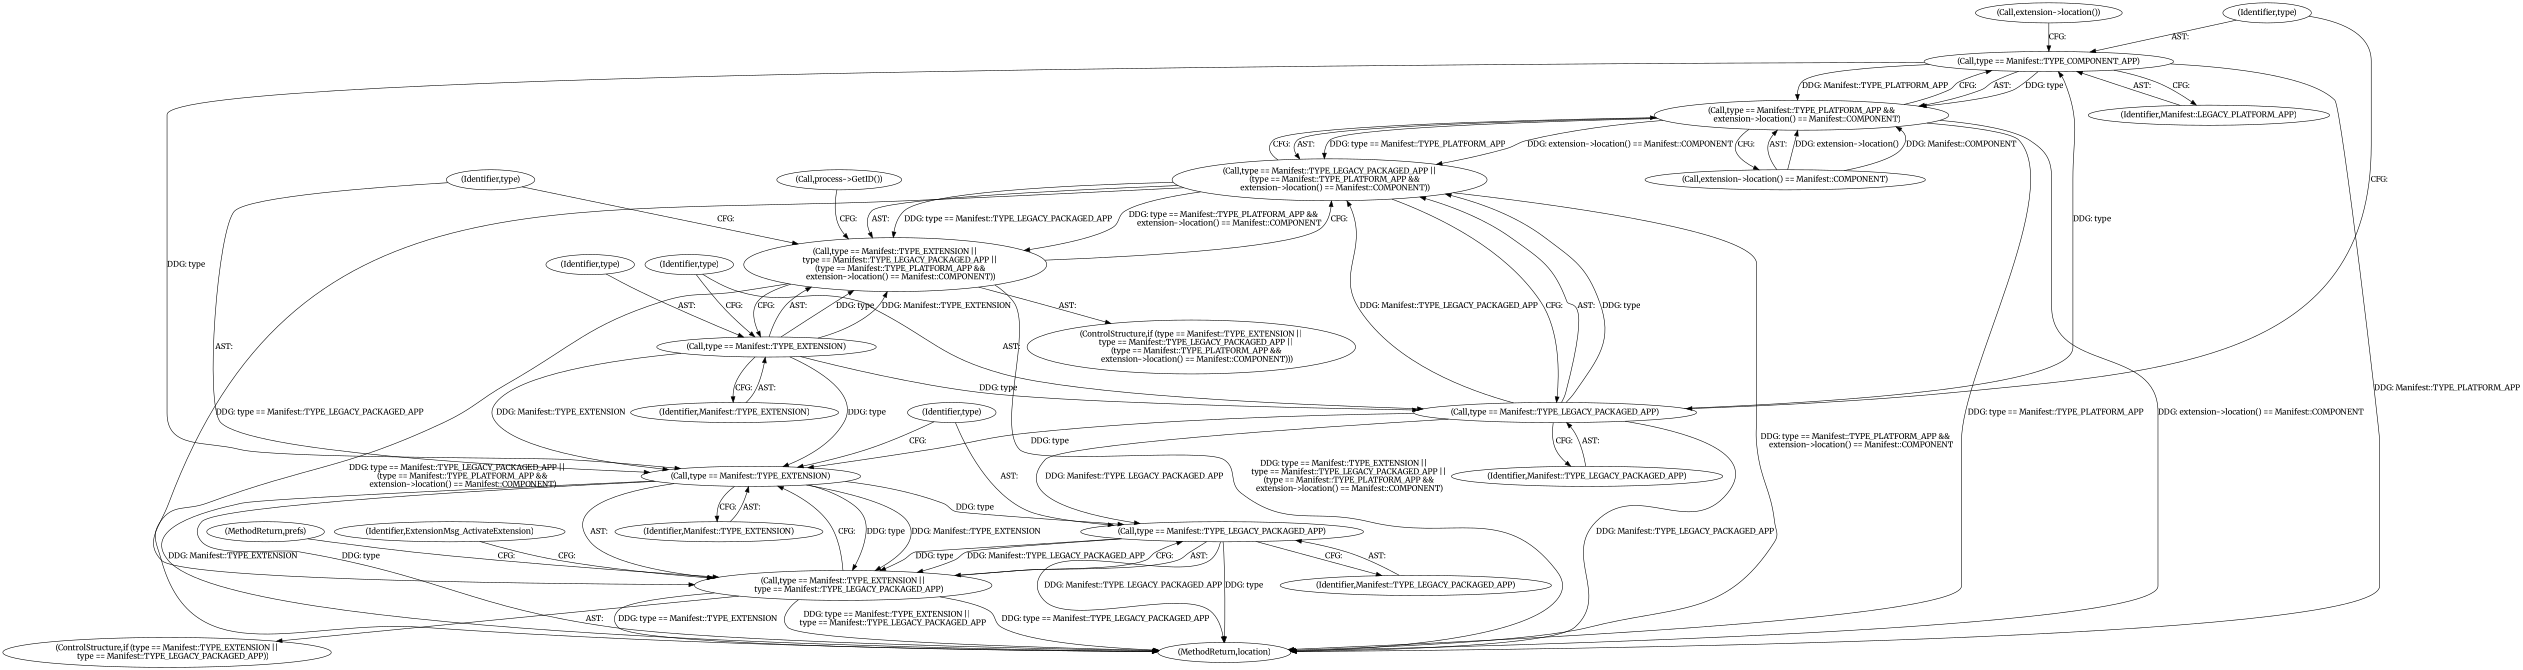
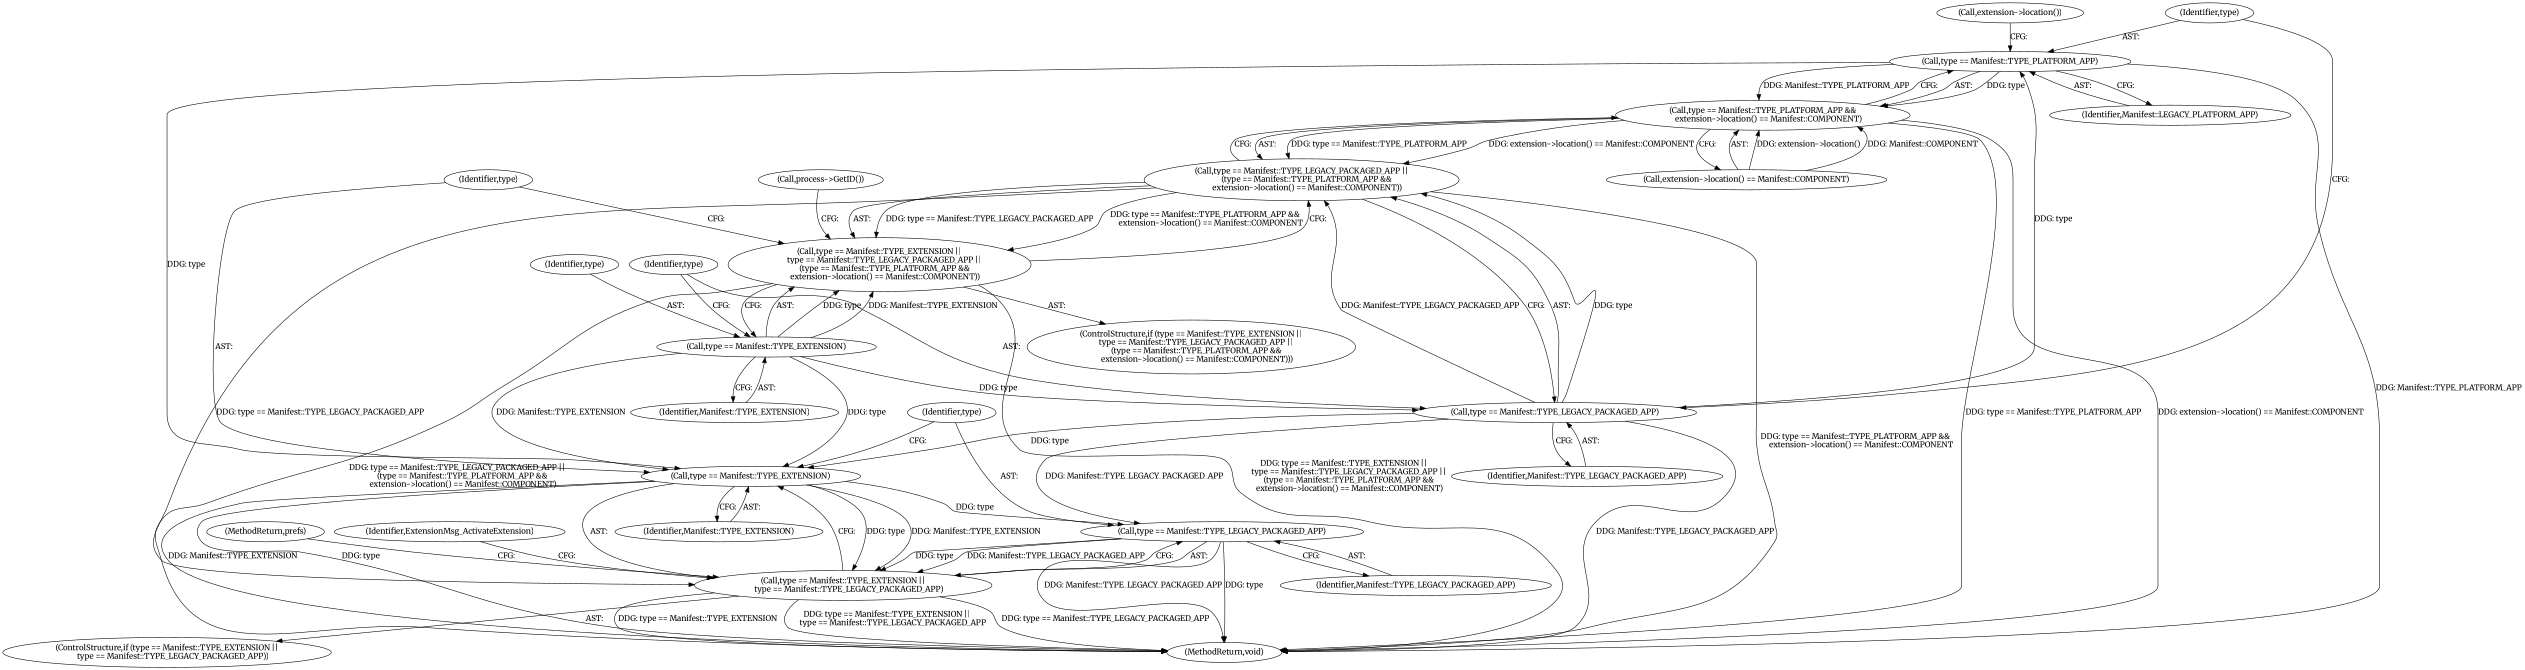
(2049, 62) -> (2010, 62)
(1224, 652) -> (1224, 652)
